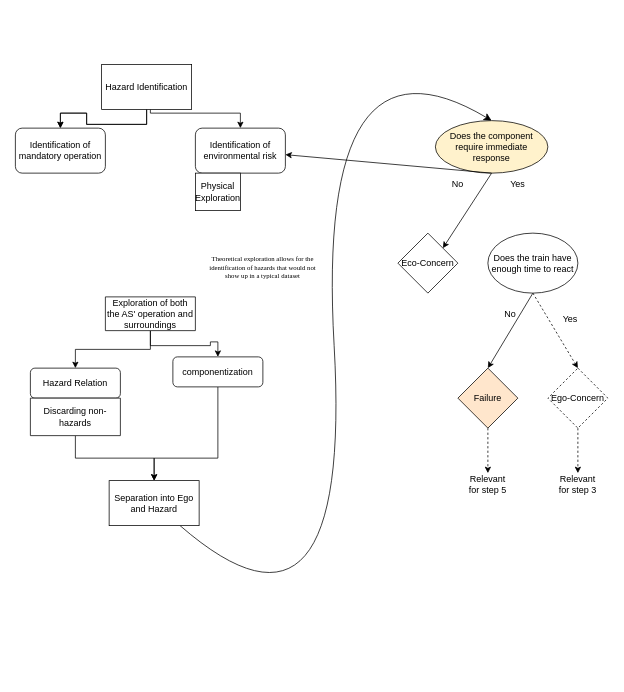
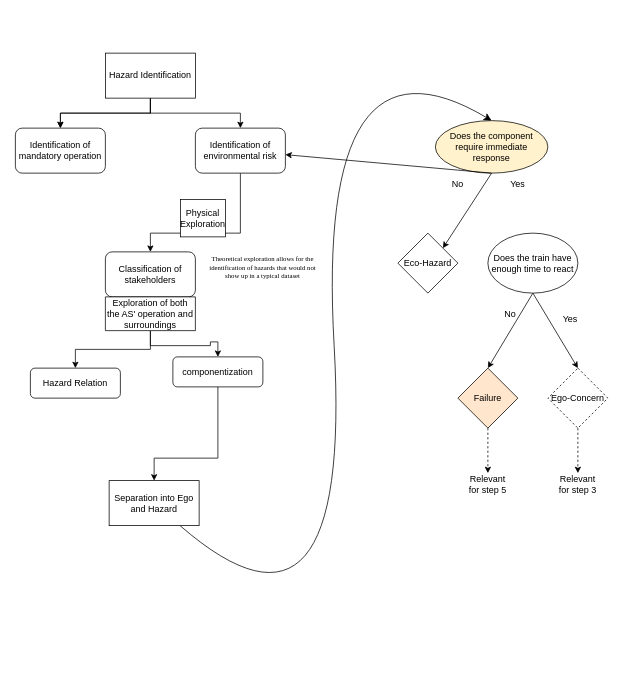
(147, 87) -> (150, 75)
(218, 192) -> (203, 218)
none -> (240, 221)
(428, 263) -> (428, 263)
none -> (150, 274)
(554, 328) -> (554, 328)
(75, 417) -> none
(103, 458) -> none
